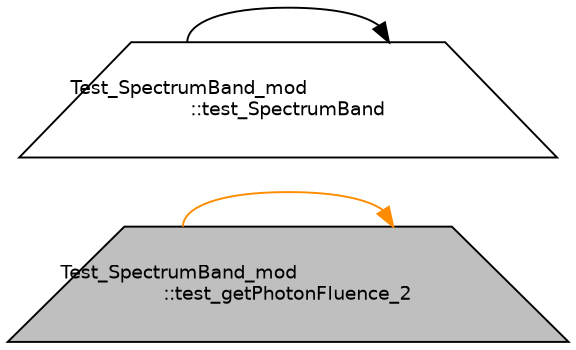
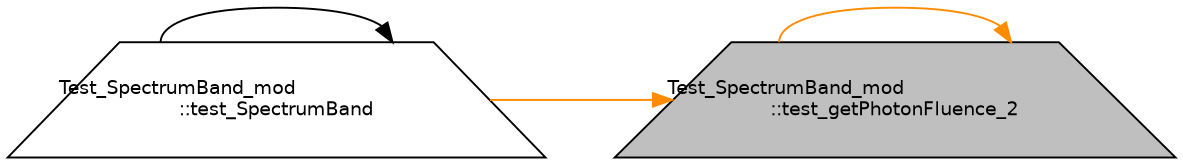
none -> (571, 100)
